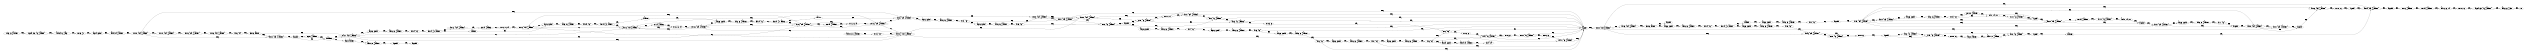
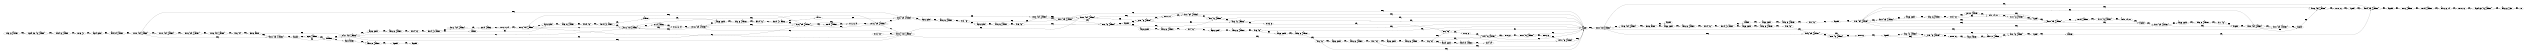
(62, 34) -> (62, 34)
(853, 34) -> none
